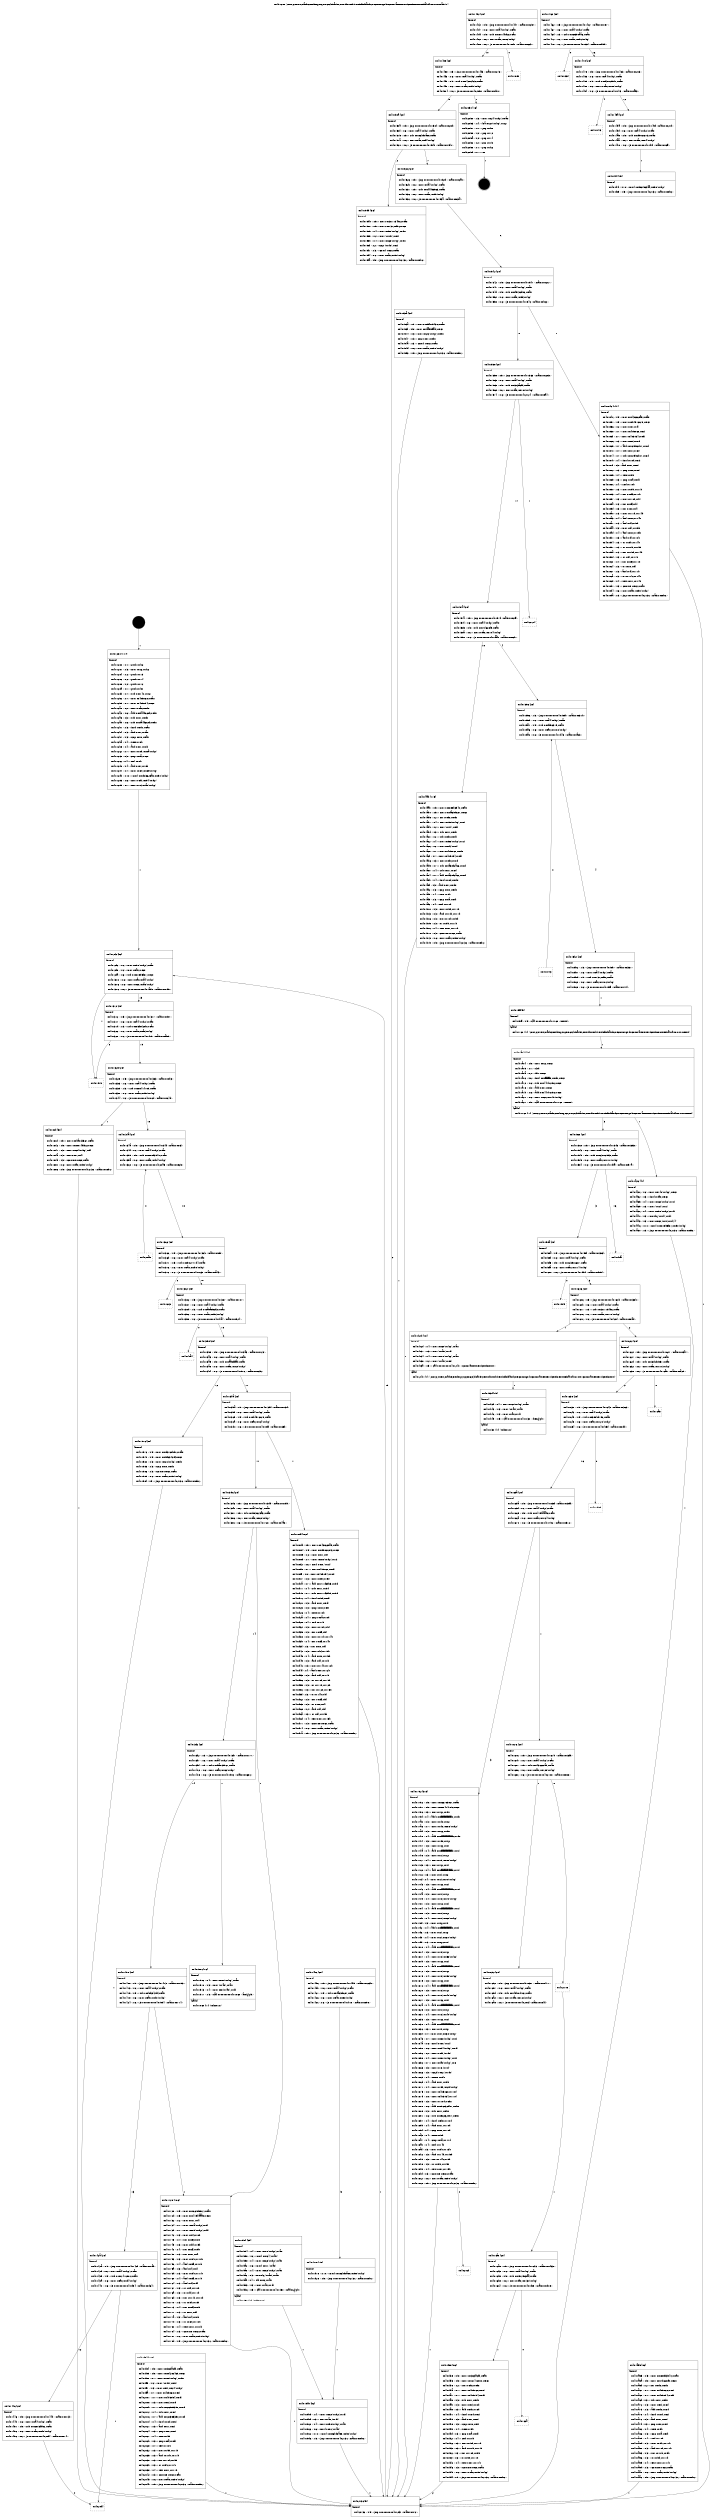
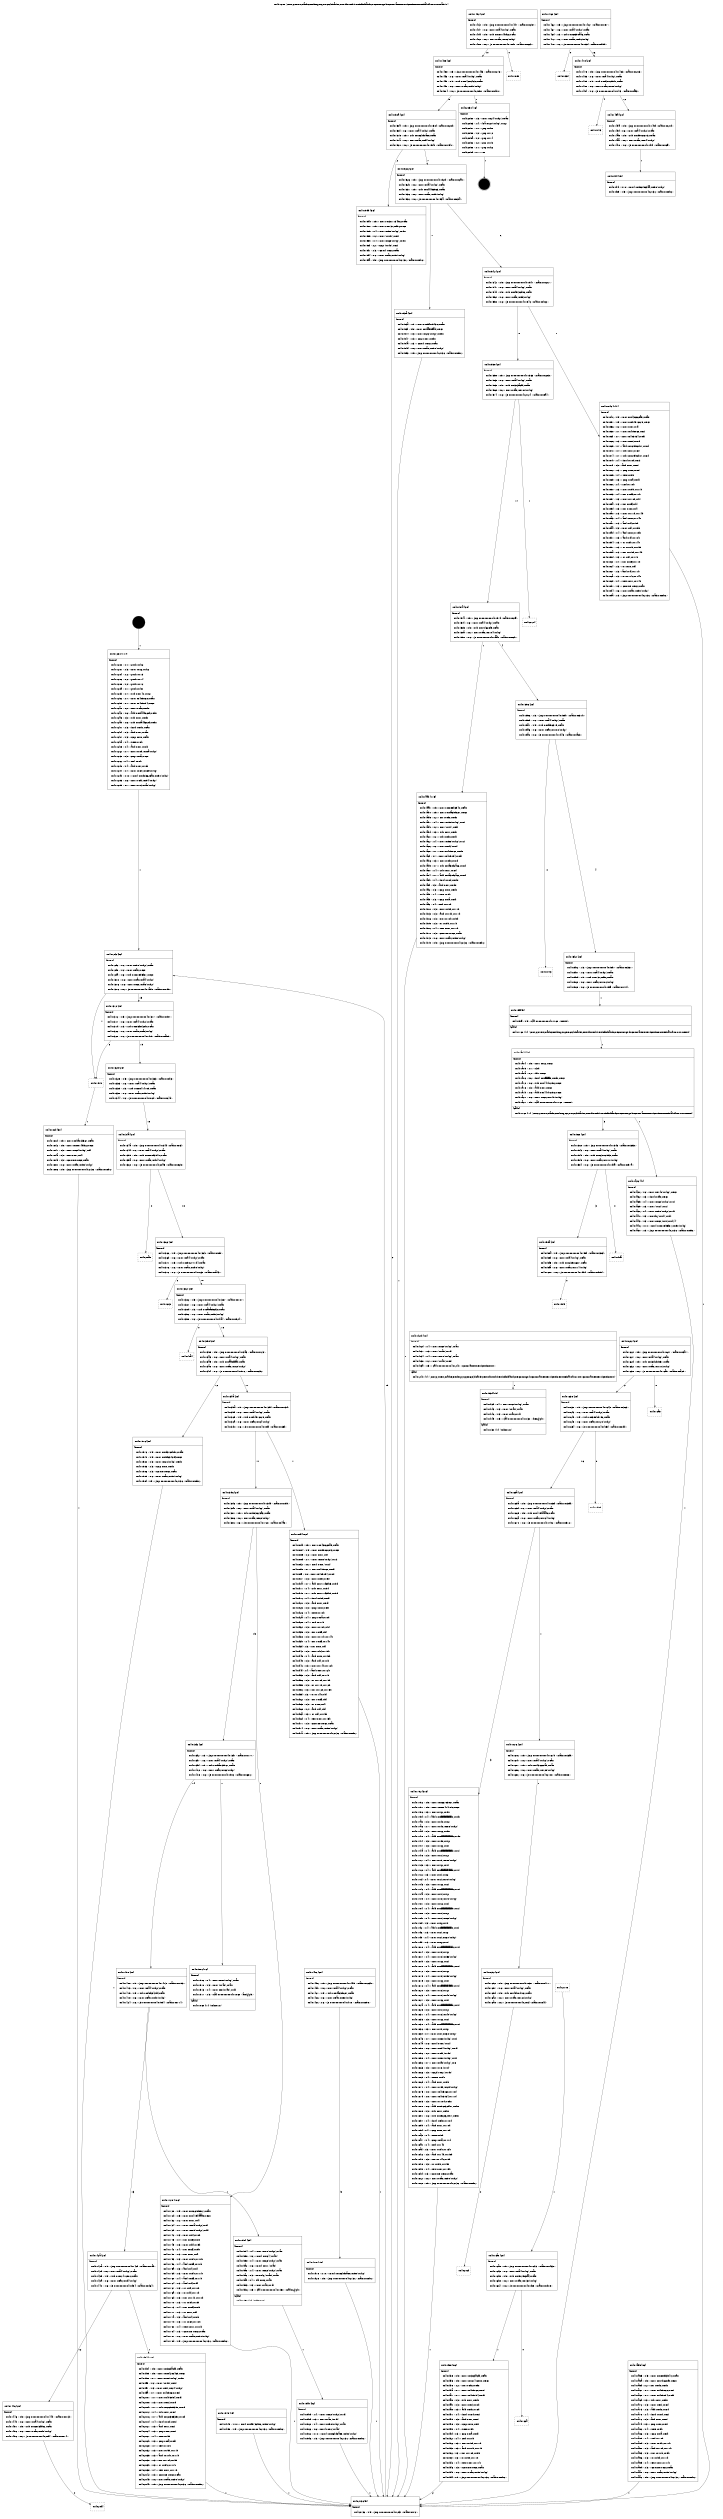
none -> (430, 256)
(483, 646) -> (483, 646)
(551, 854) -> (544, 852)
(112, 1113) -> (90, 1106)
(615, 1206) -> (615, 1206)
(143, 1212) -> (149, 1210)
(605, 1304) -> none
(254, 1634) -> (254, 1634)
(566, 1880) -> none
(169, 2101) -> (162, 2147)
(460, 2226) -> (490, 2136)
(336, 2340) -> (372, 2388)
(110, 2395) -> (139, 2321)
none -> (251, 2421)
